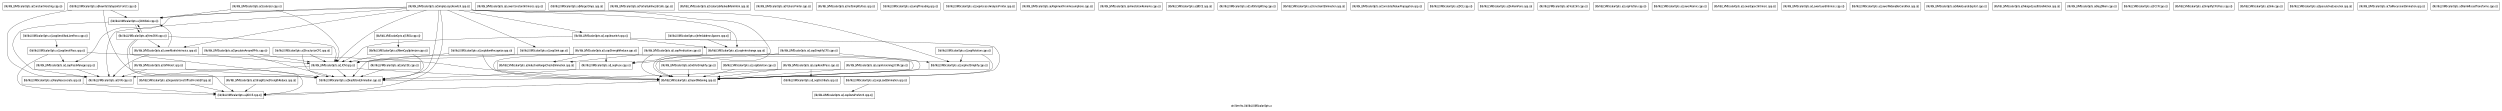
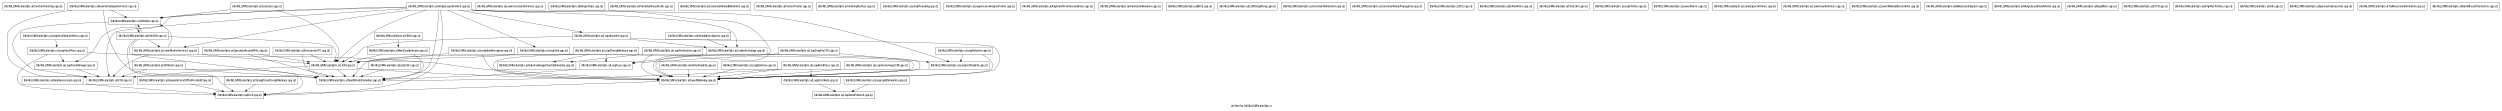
none -> (826, 87)
